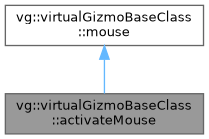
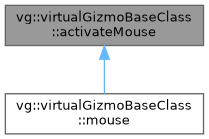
(104, 77) -> (104, 77)
